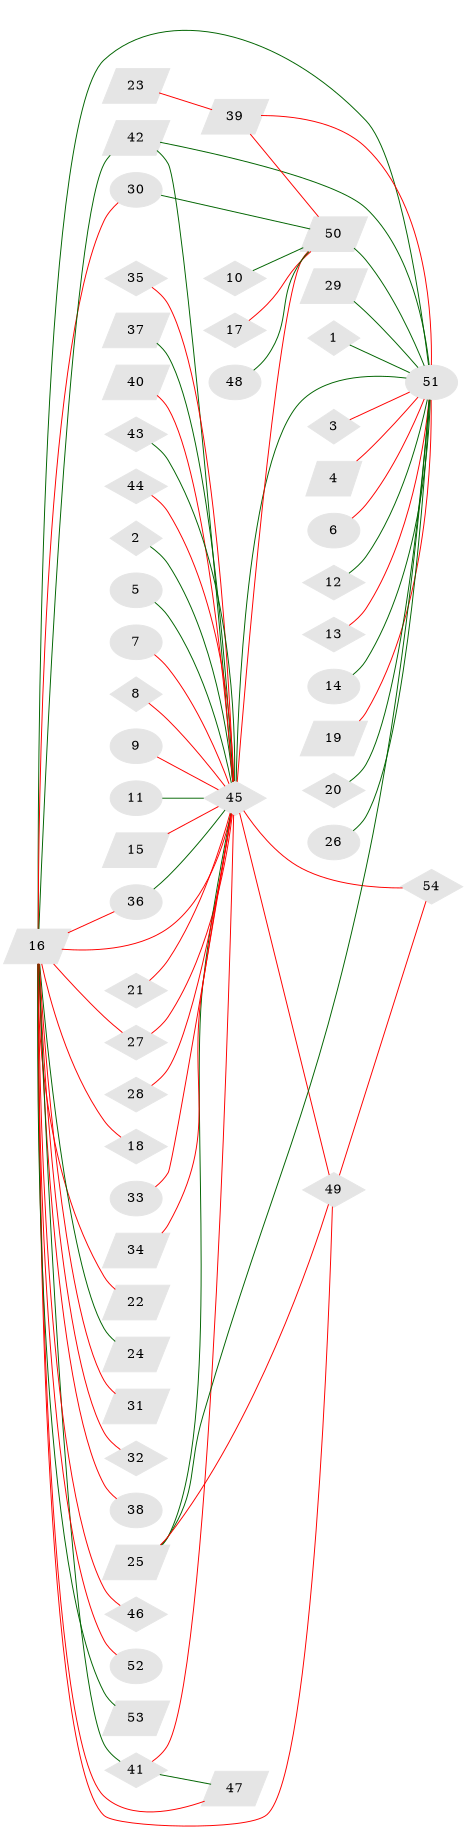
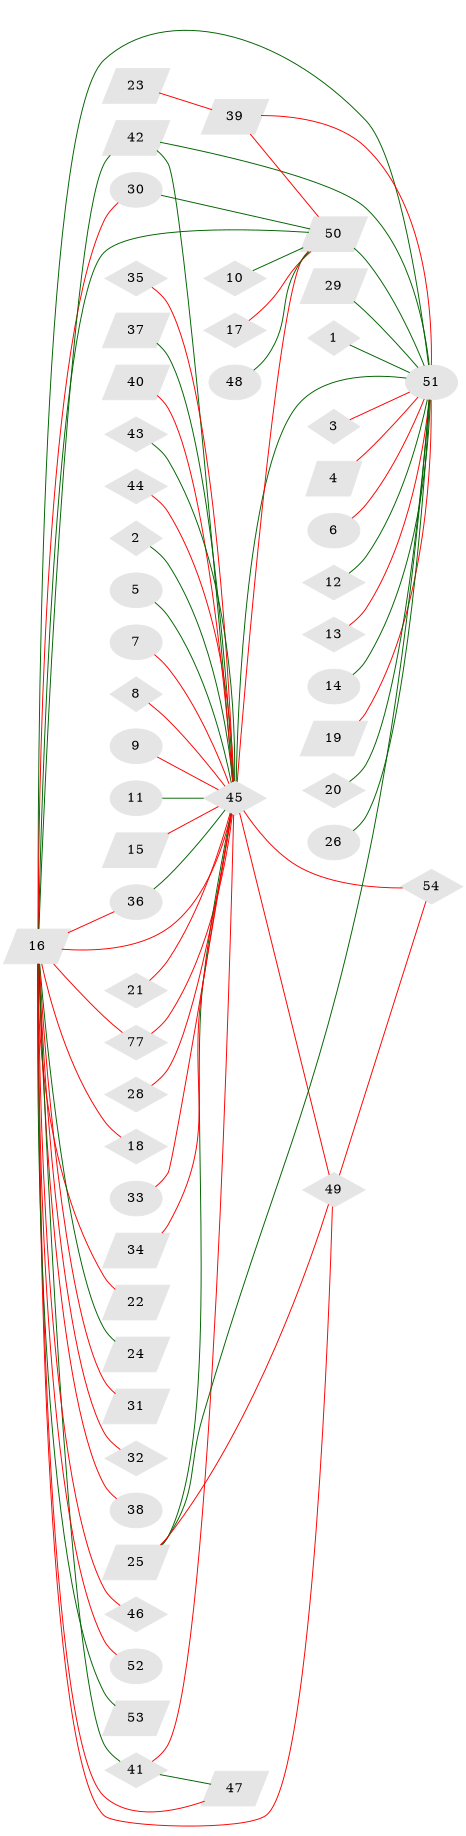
none -> (89, 286)
(136, 1043) -> (136, 1043)
